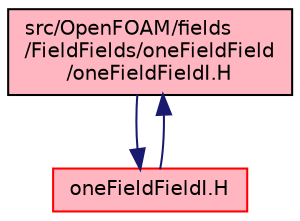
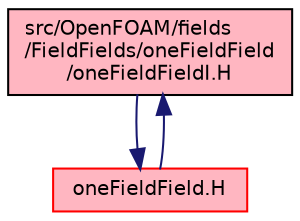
(150, 190) -> (150, 190)
